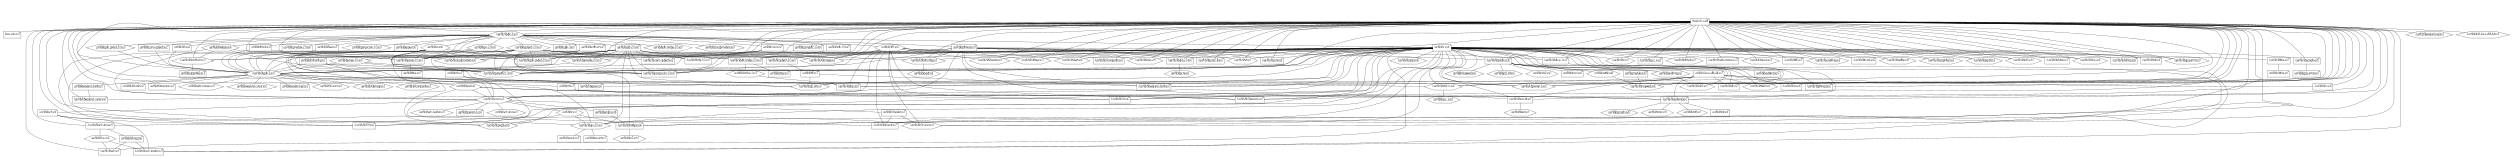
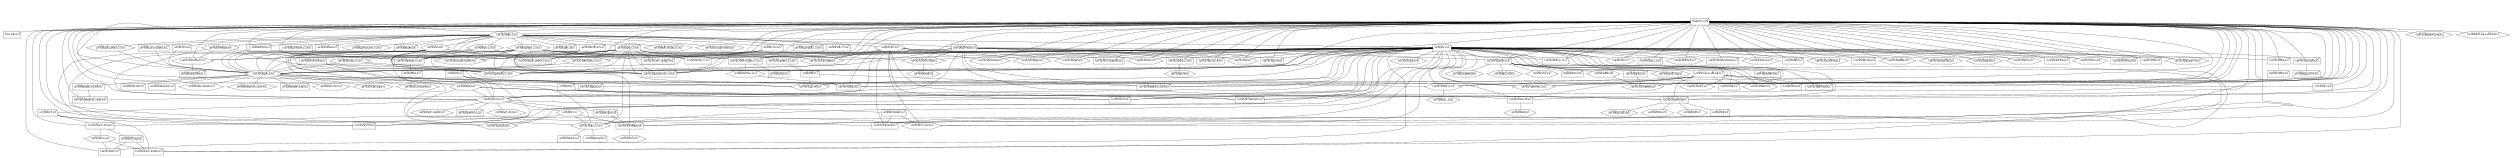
none -> (2002, 24)
(314, 53) -> (383, 53)
(1636, 74) -> (1636, 74)
